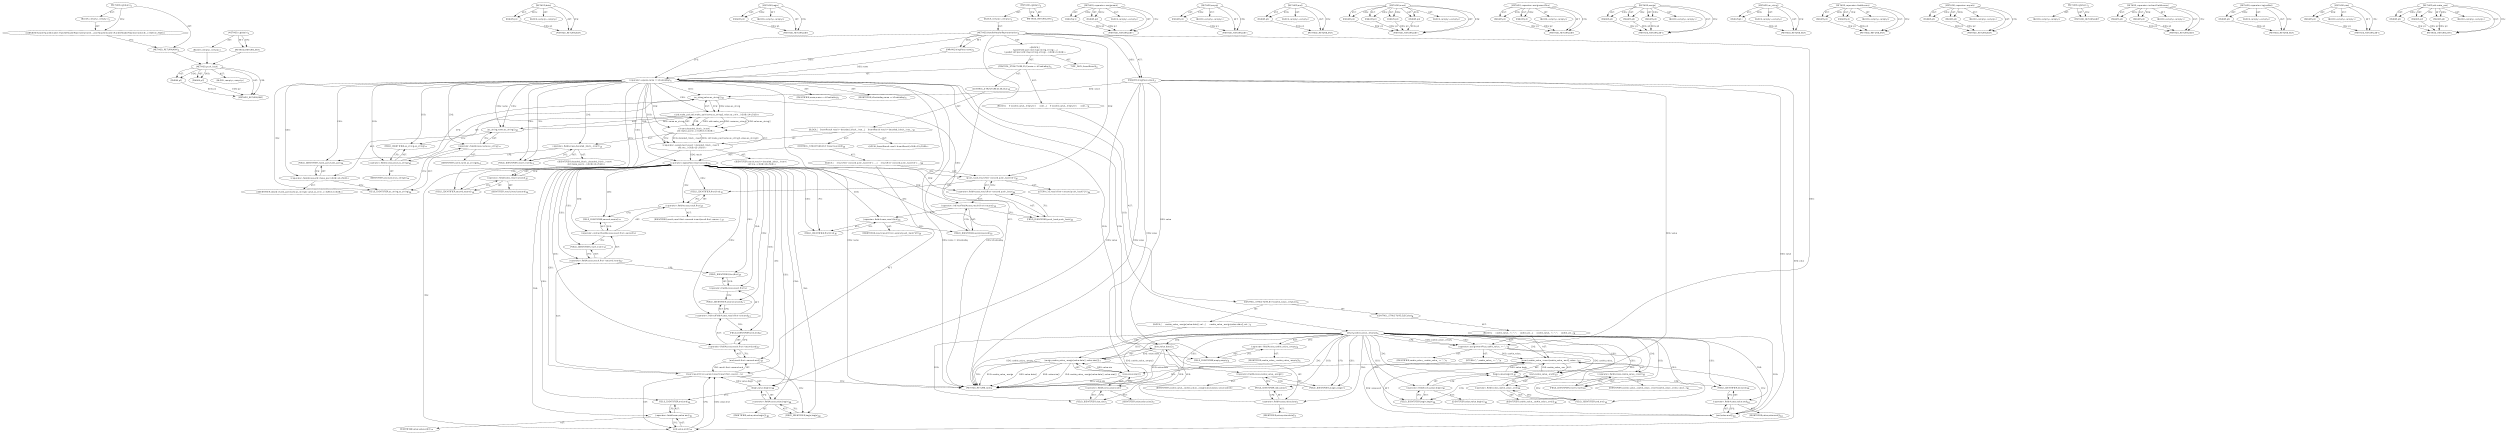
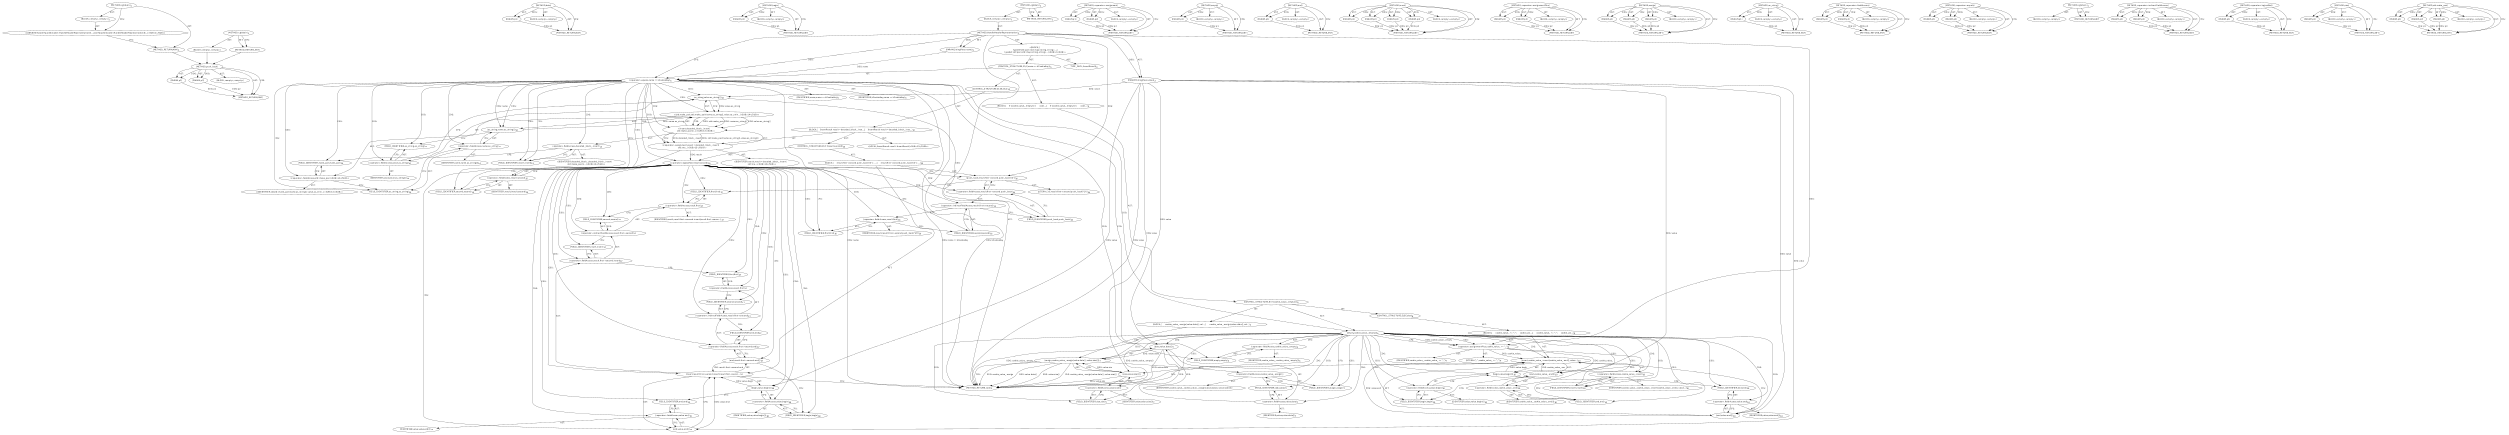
none -> (1316, 317)
